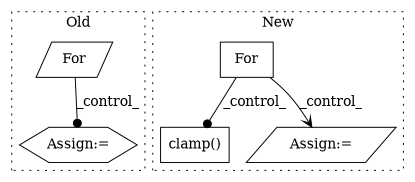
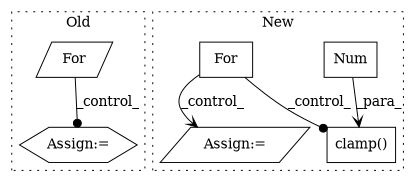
none -> (351, 60)
